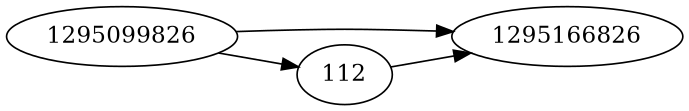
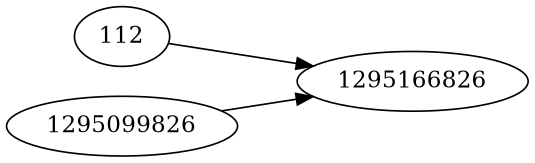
(250, 59) -> none
